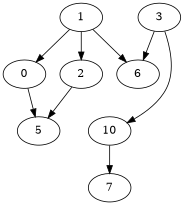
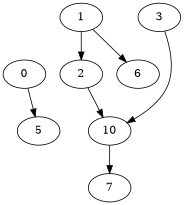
(150, 42) -> none
(56, 43) -> none
(62, 99) -> (94, 99)
